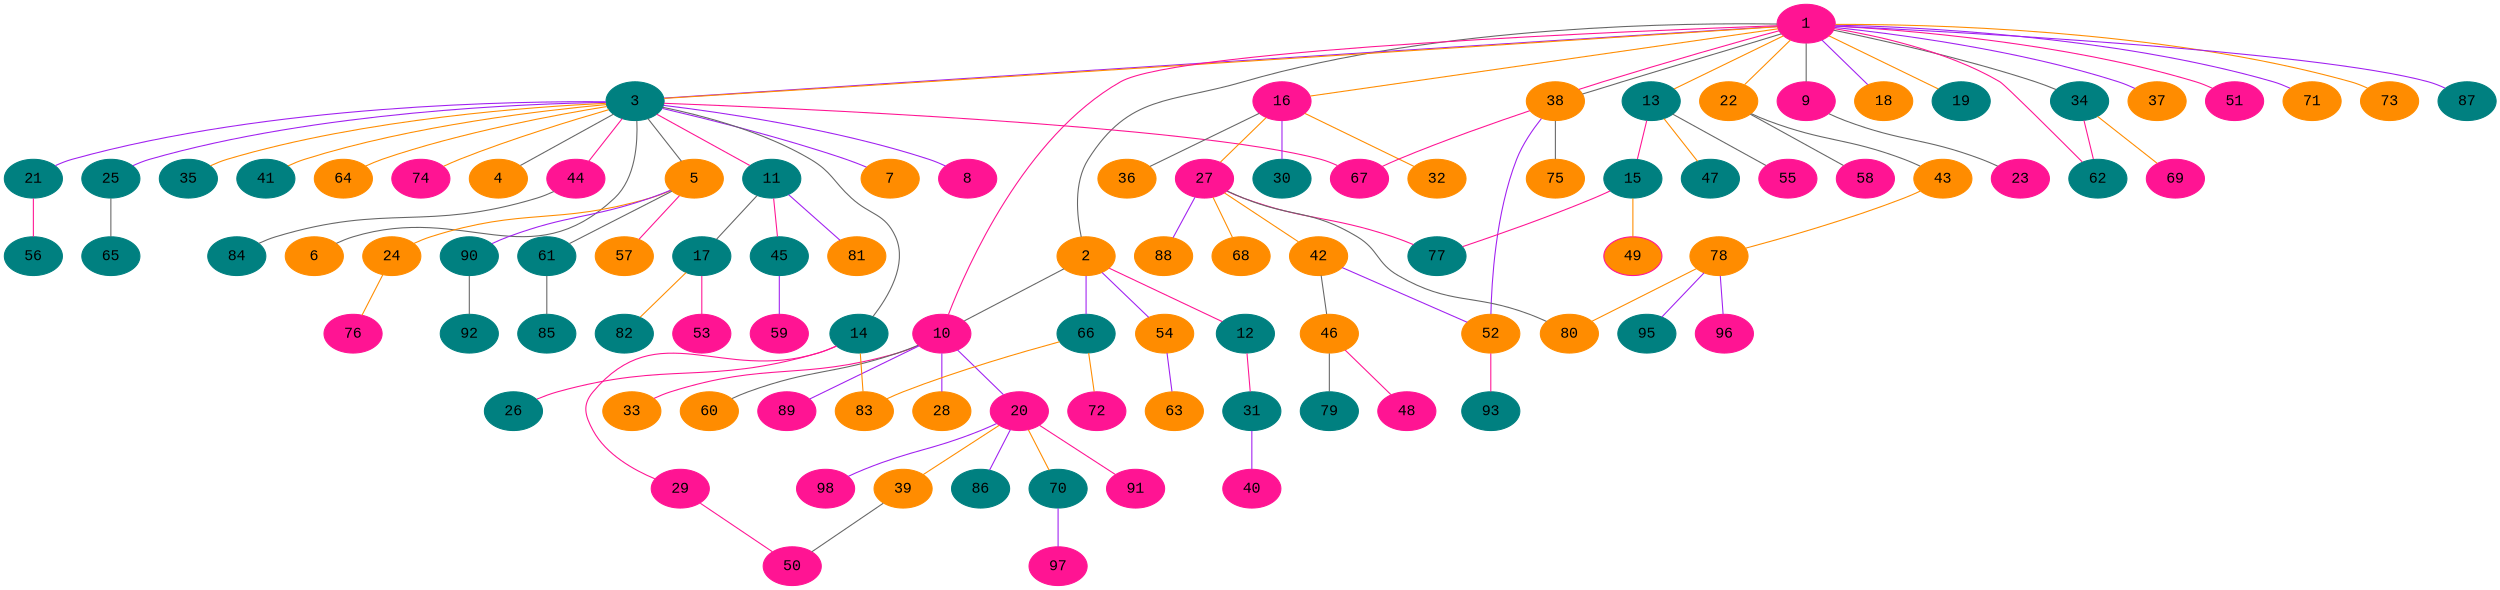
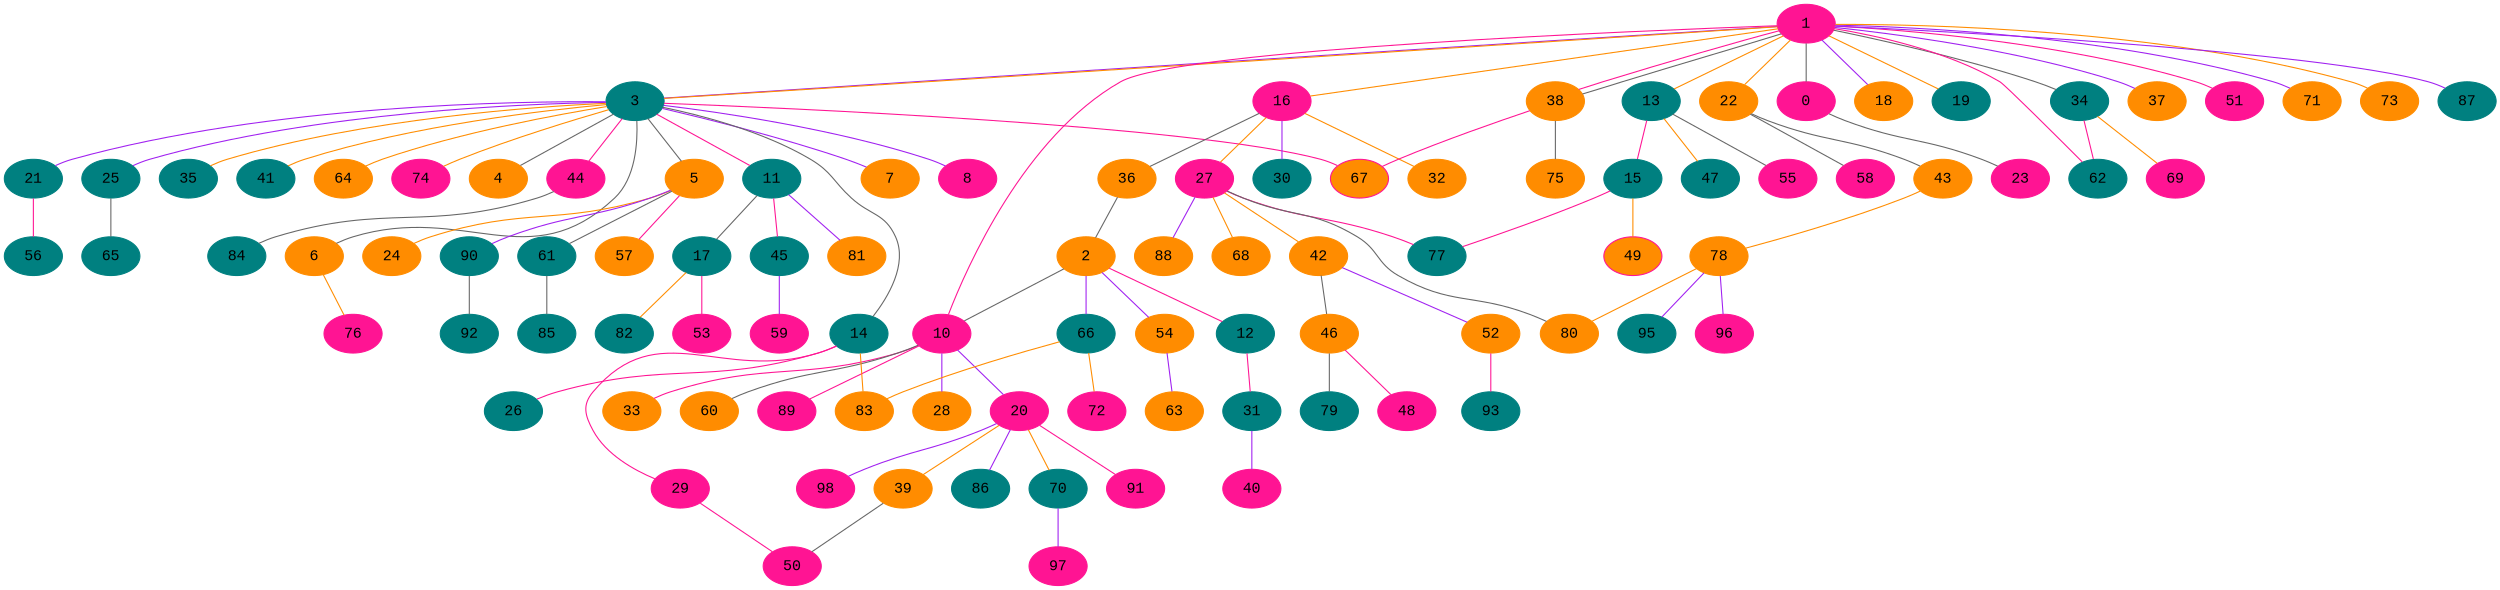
(1301, 67) -> (1106, 217)
(1806, 101) -> (1806, 101)
(1359, 179) -> (1359, 179)
(1502, 212) -> none
(372, 295) -> (334, 295)
(870, 370) -> (870, 370)
